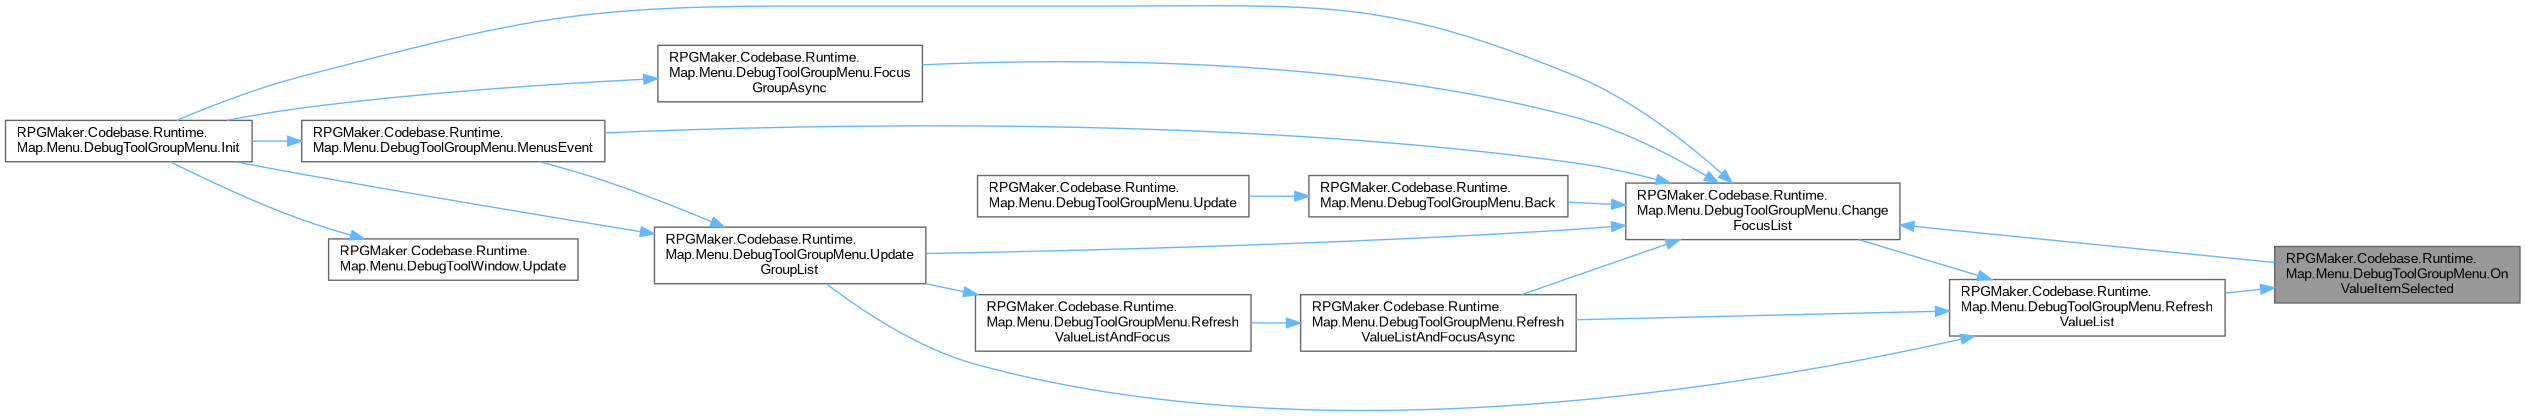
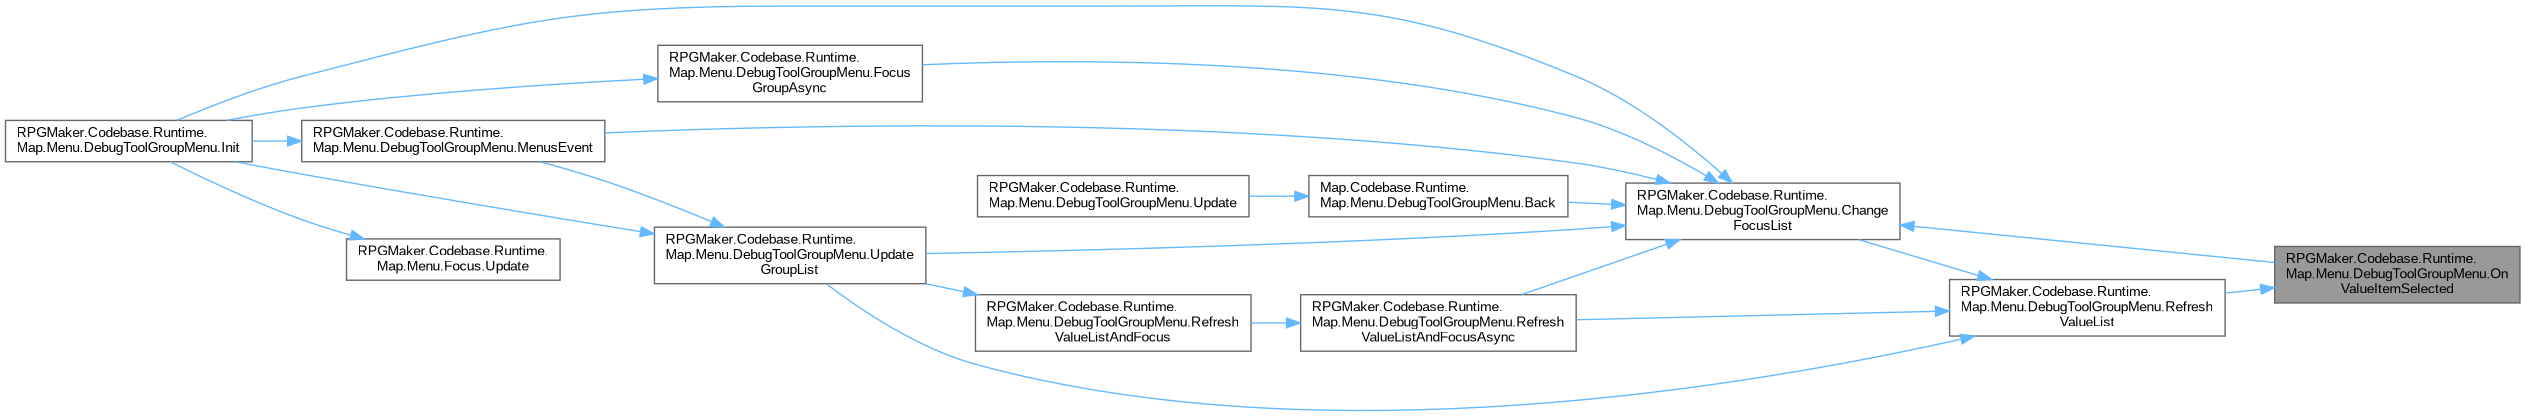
(1438, 196) -> (1438, 196)
(453, 260) -> (453, 260)
